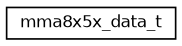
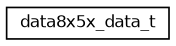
(91, 23) -> (88, 23)
